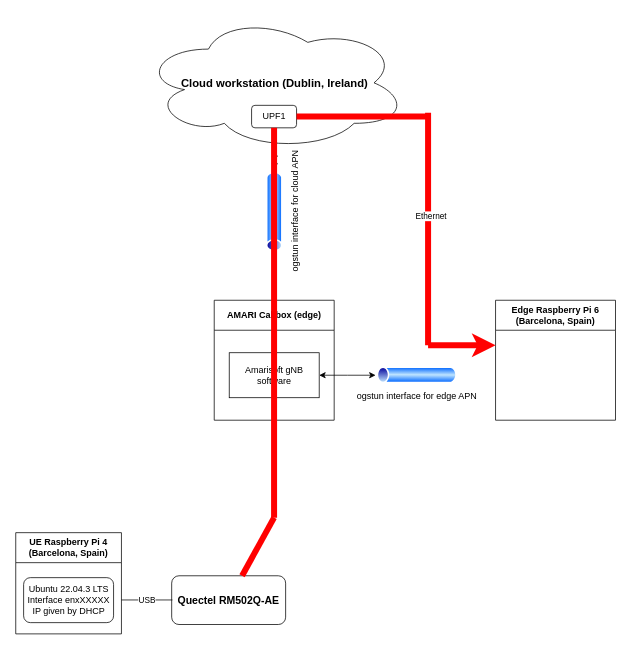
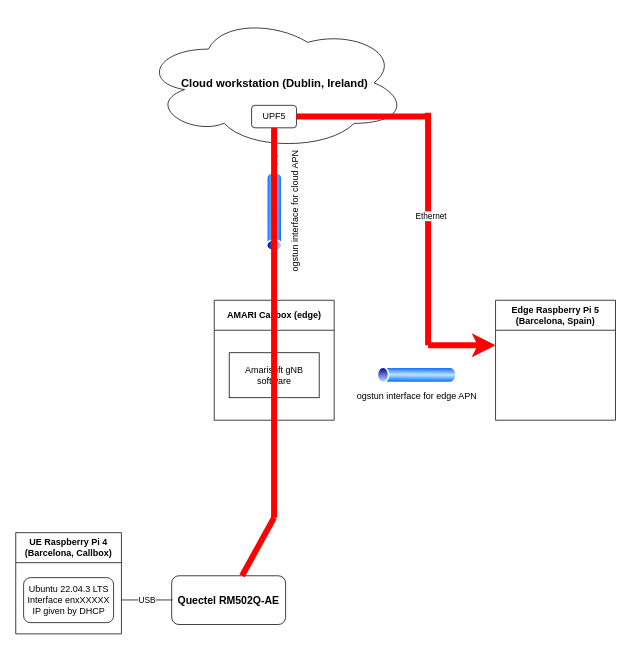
(274, 117) -> (274, 117)
(555, 315) -> (555, 315)
(347, 375) -> none
(68, 548) -> (68, 548)
